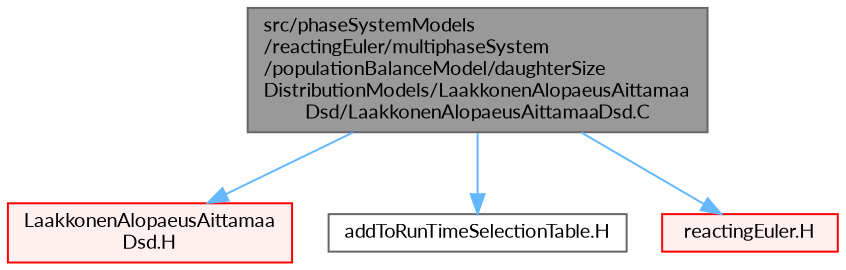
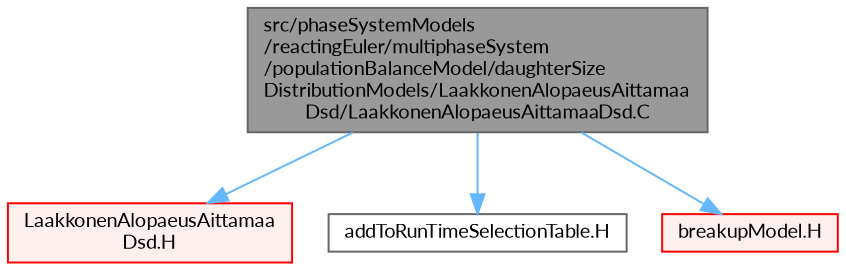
(750, 233) -> (750, 233)
